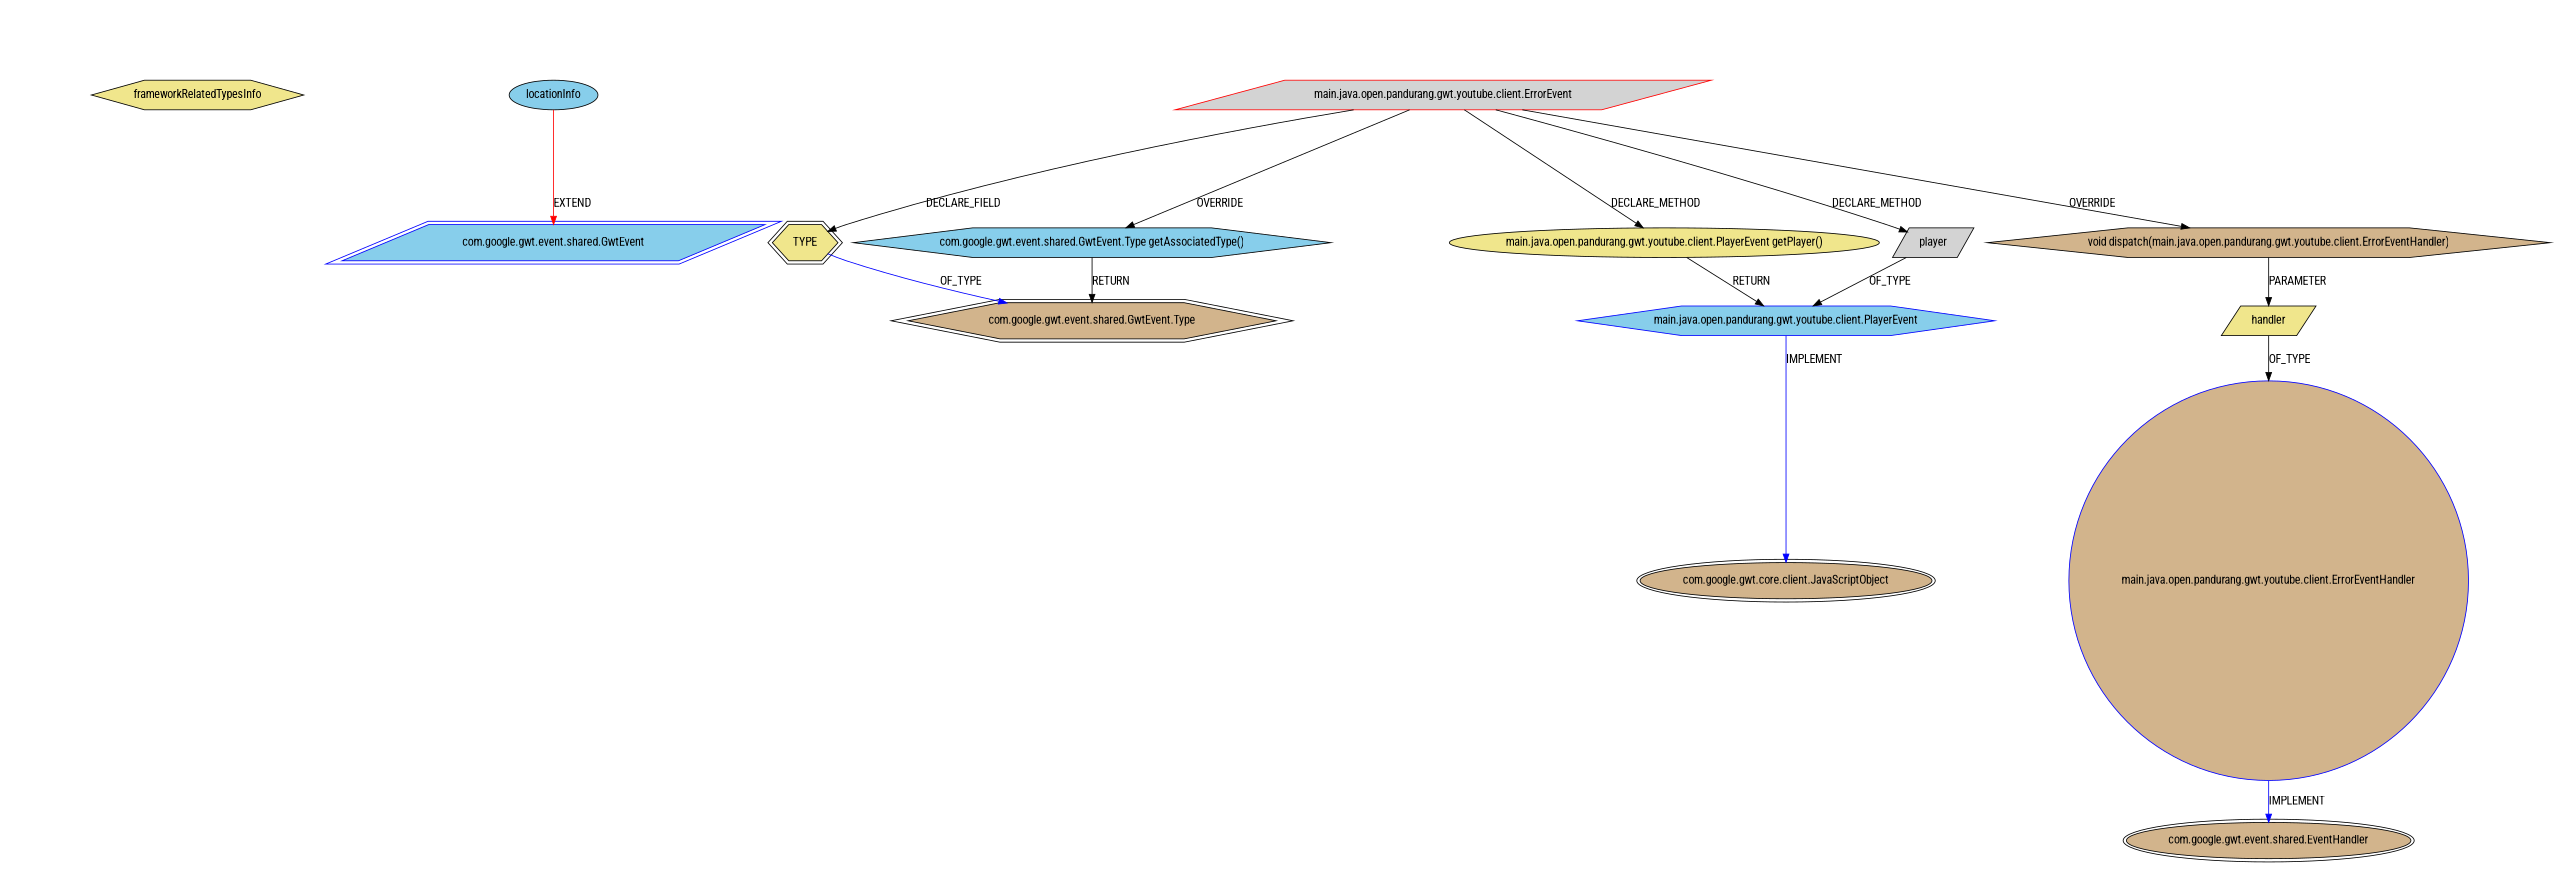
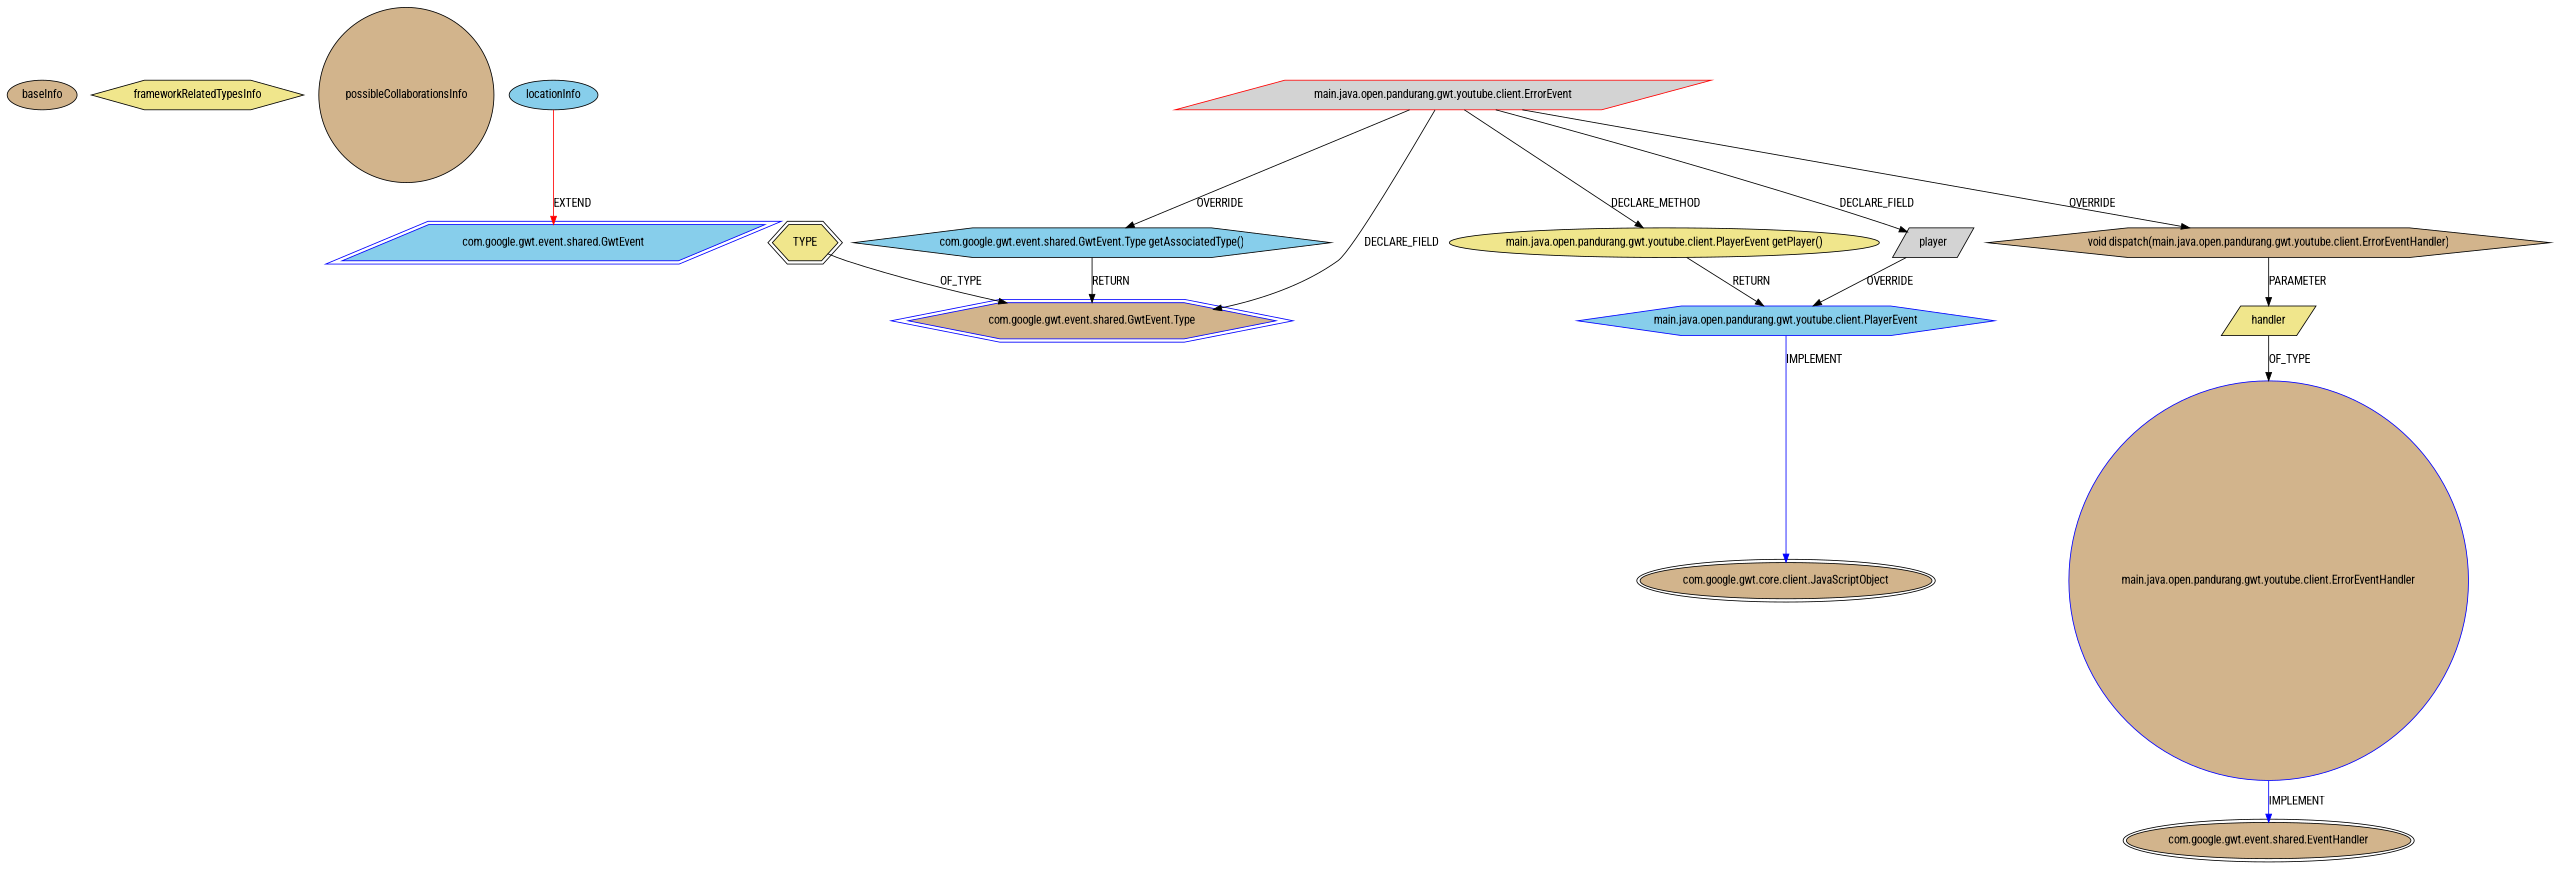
none -> (42, 95)
none -> (406, 95)
(1092, 160) -> (1355, 240)
(1877, 204) -> (1877, 204)
(912, 280) -> (912, 280)
(1890, 282) -> (1890, 282)
(1092, 321) -> (1092, 321)
